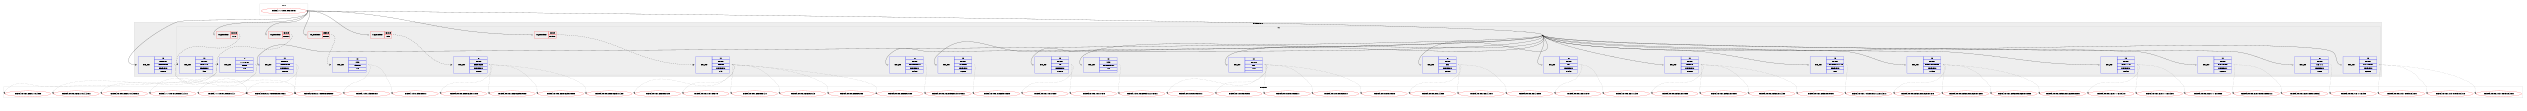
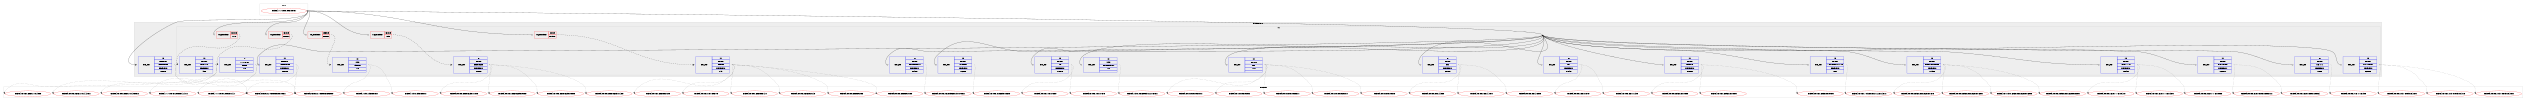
(1772, 94) -> none
(2014, 94) -> (2014, 94)
